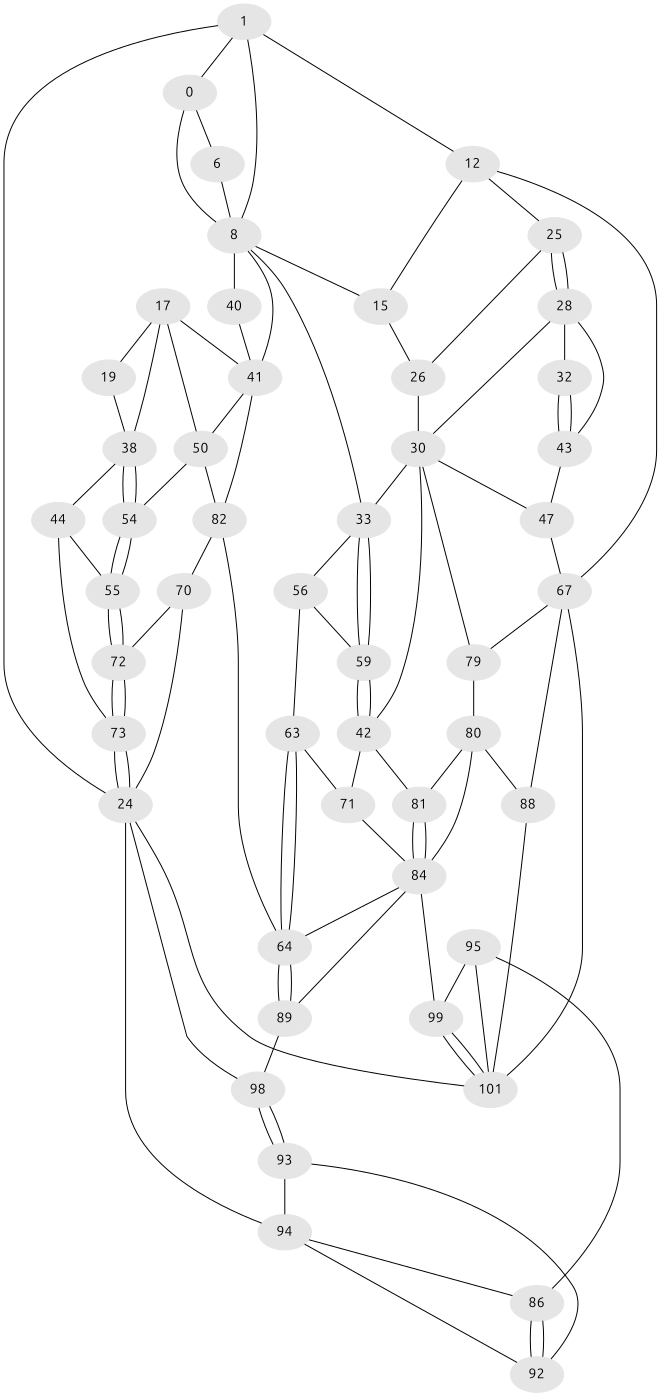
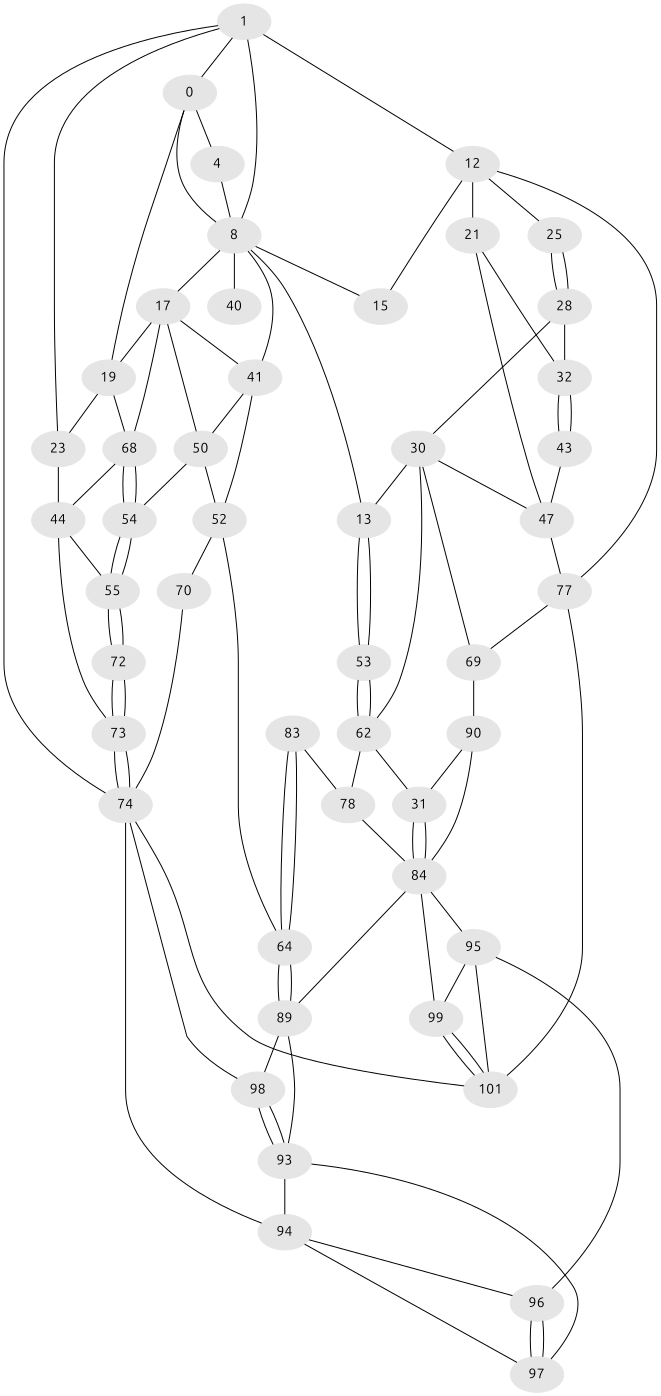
(218, 164) -> (218, 164)
none -> (143, 234)
none -> (473, 235)
none -> (199, 271)
(245, 342) -> none
(418, 378) -> none
(604, 378) -> none
none -> (58, 449)
(130, 449) -> (130, 449)
(220, 520) -> (220, 520)
(364, 520) -> (364, 520)
(301, 591) -> none
(565, 591) -> (565, 591)
(151, 627) -> none
(364, 663) -> (364, 663)
(474, 663) -> (474, 663)
(293, 734) -> (293, 734)
(364, 734) -> (364, 734)
(474, 734) -> (474, 734)
(126, 805) -> (126, 805)
(348, 805) -> (348, 805)
(419, 805) -> (419, 805)
(528, 805) -> none
(352, 912) -> (446, 912)
none -> (295, 1090)
(537, 1303) -> (537, 1303)
(537, 1375) -> (537, 1375)
